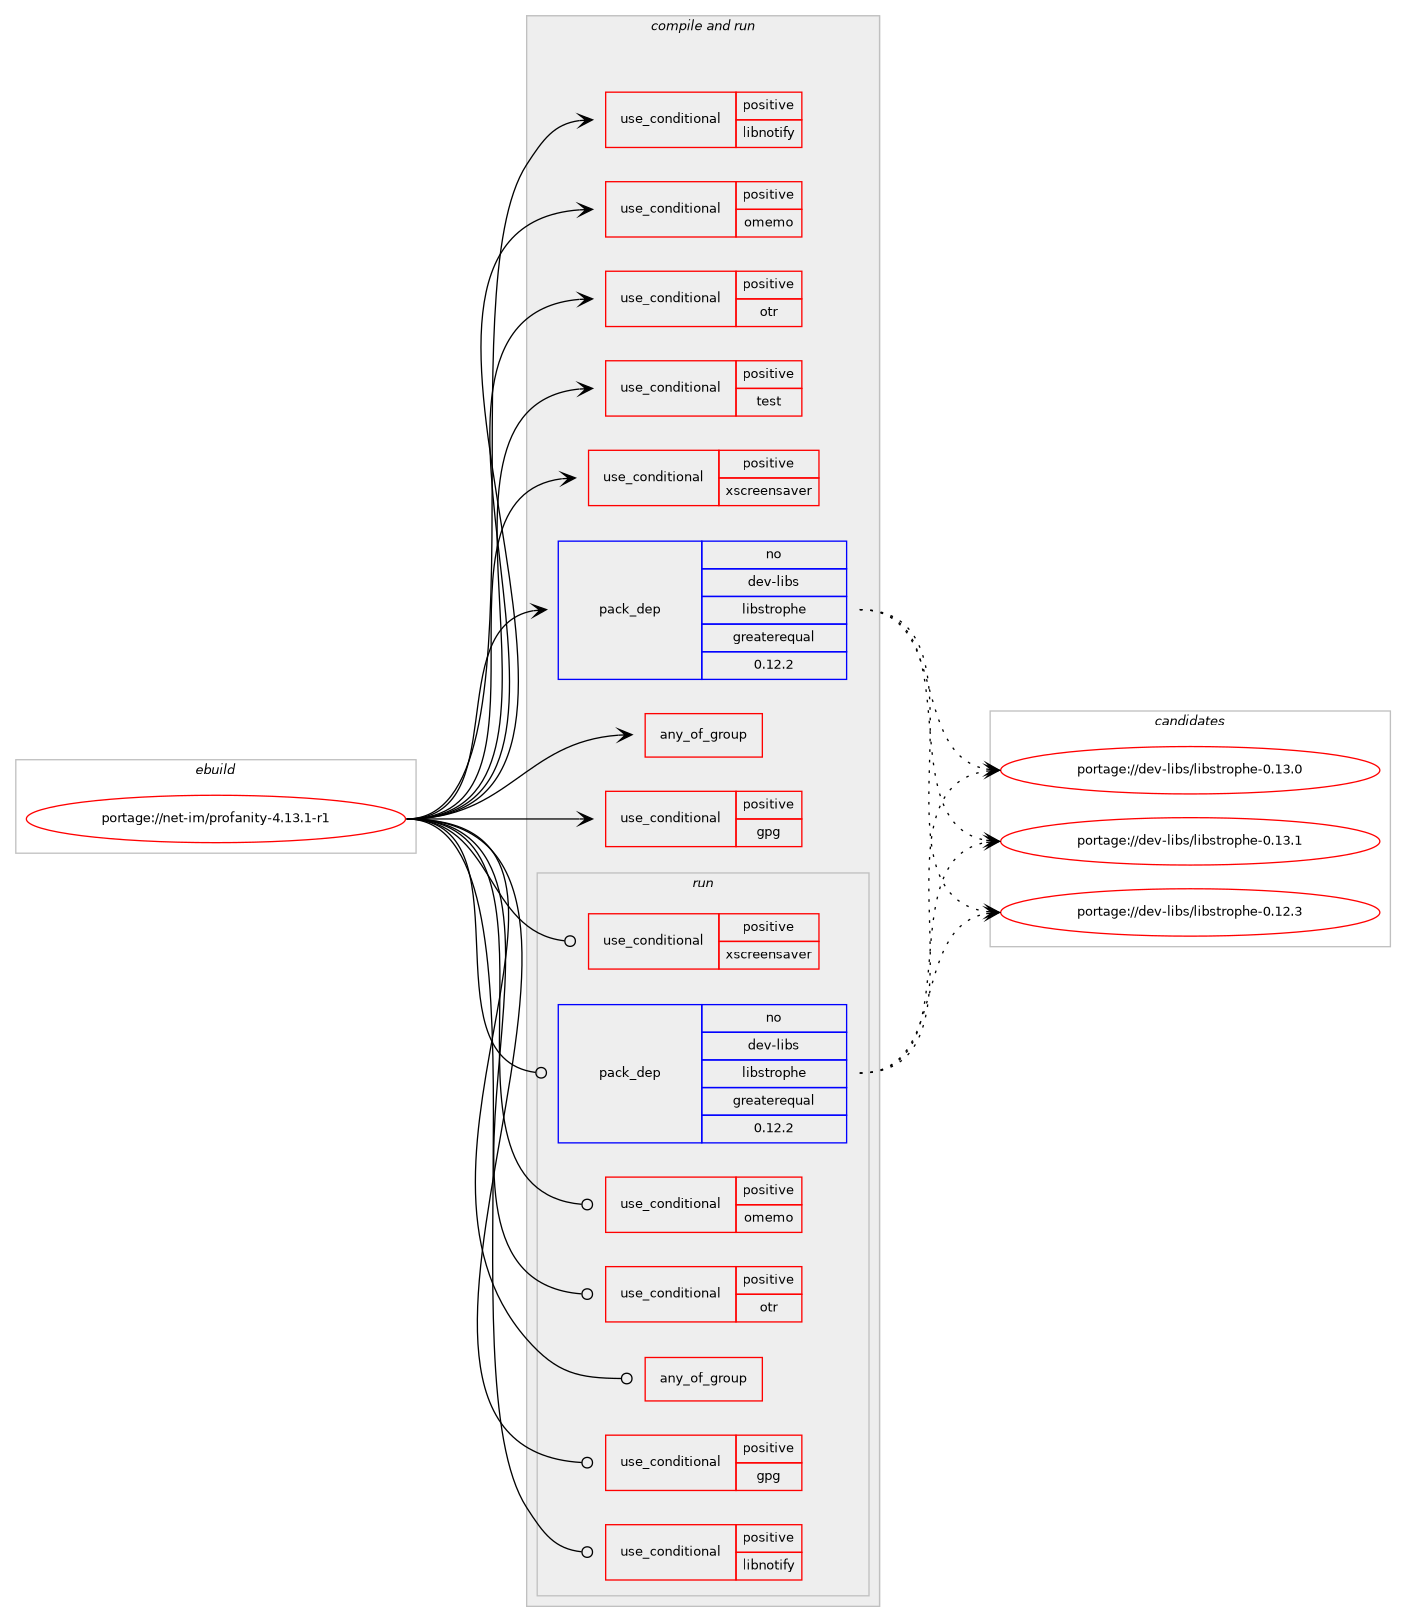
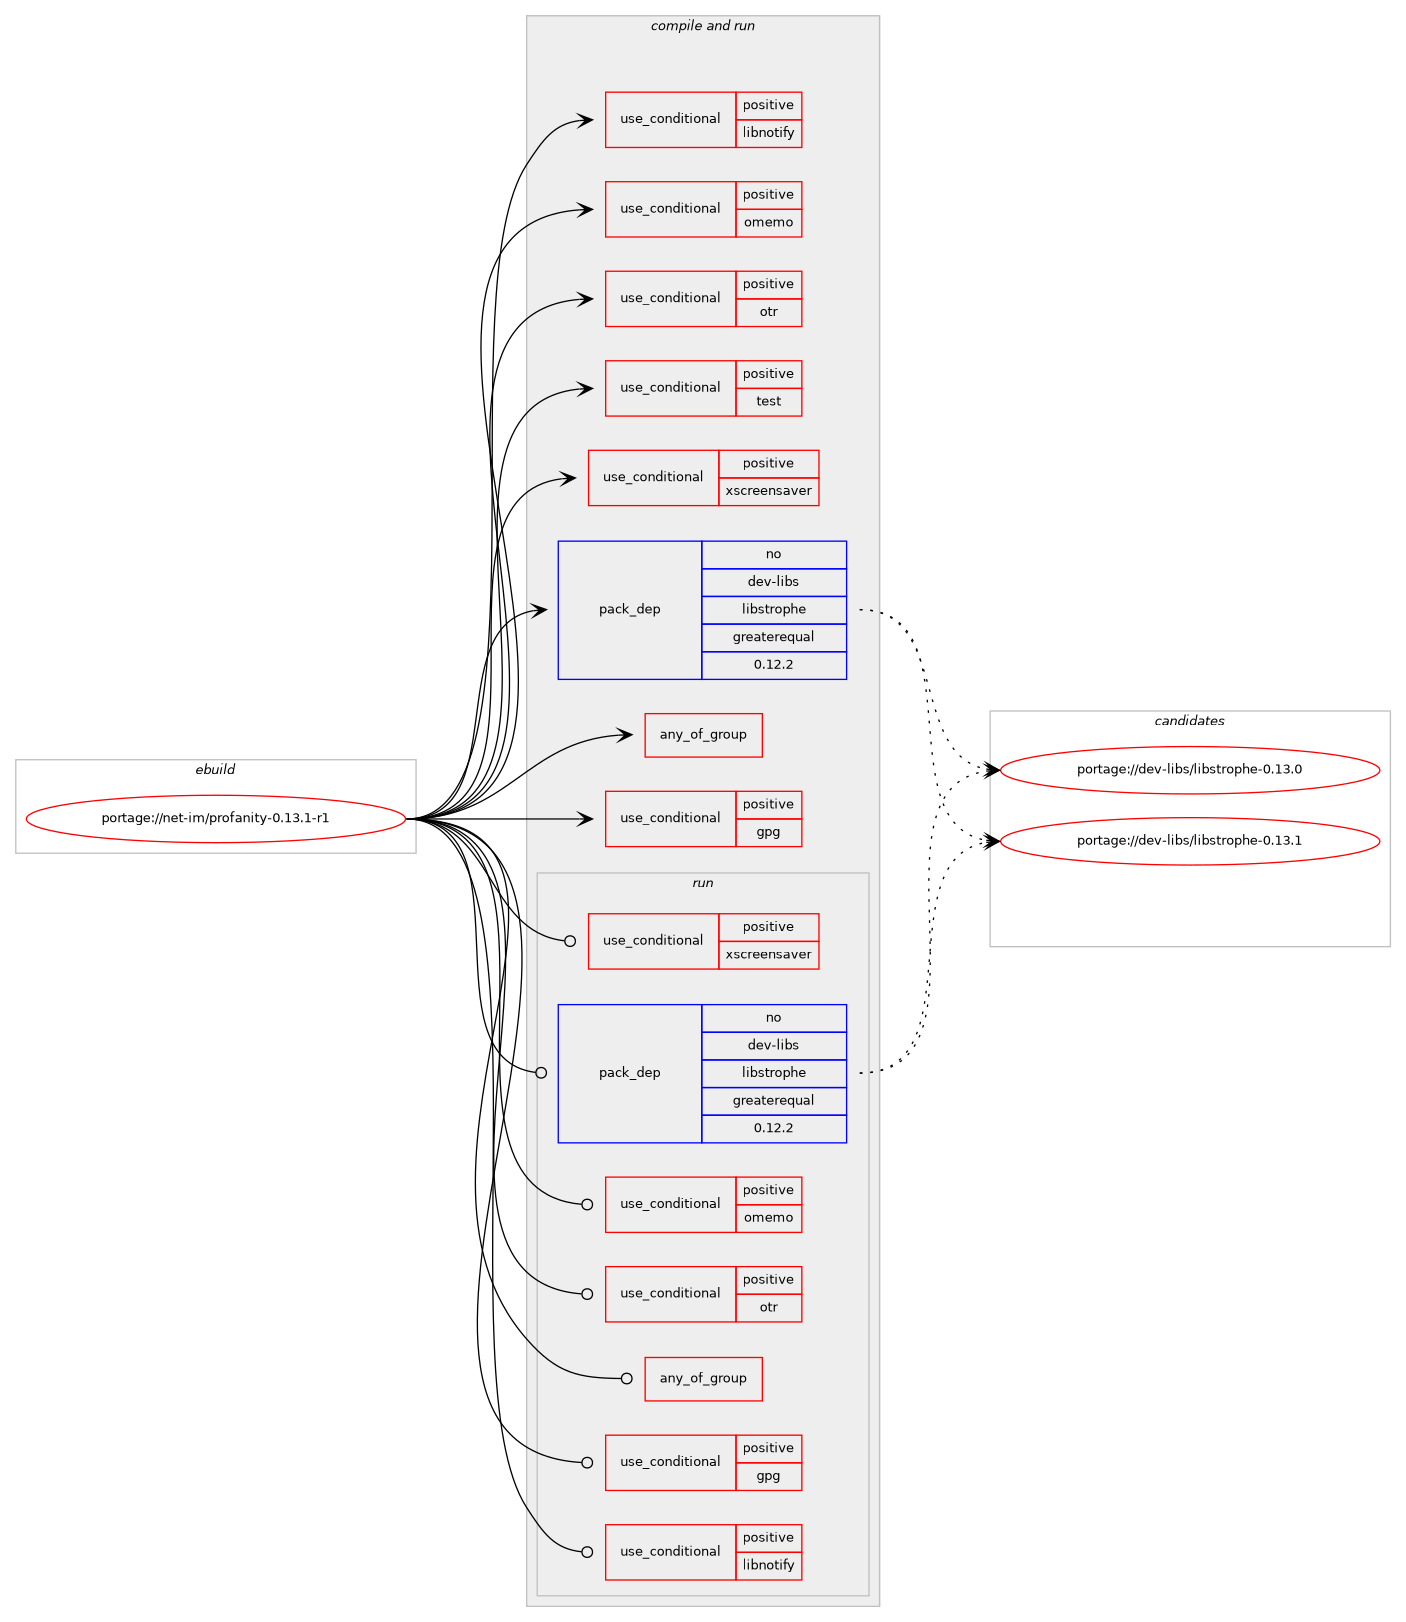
(216, 819) -> (216, 819)
(1190, 912) -> none
